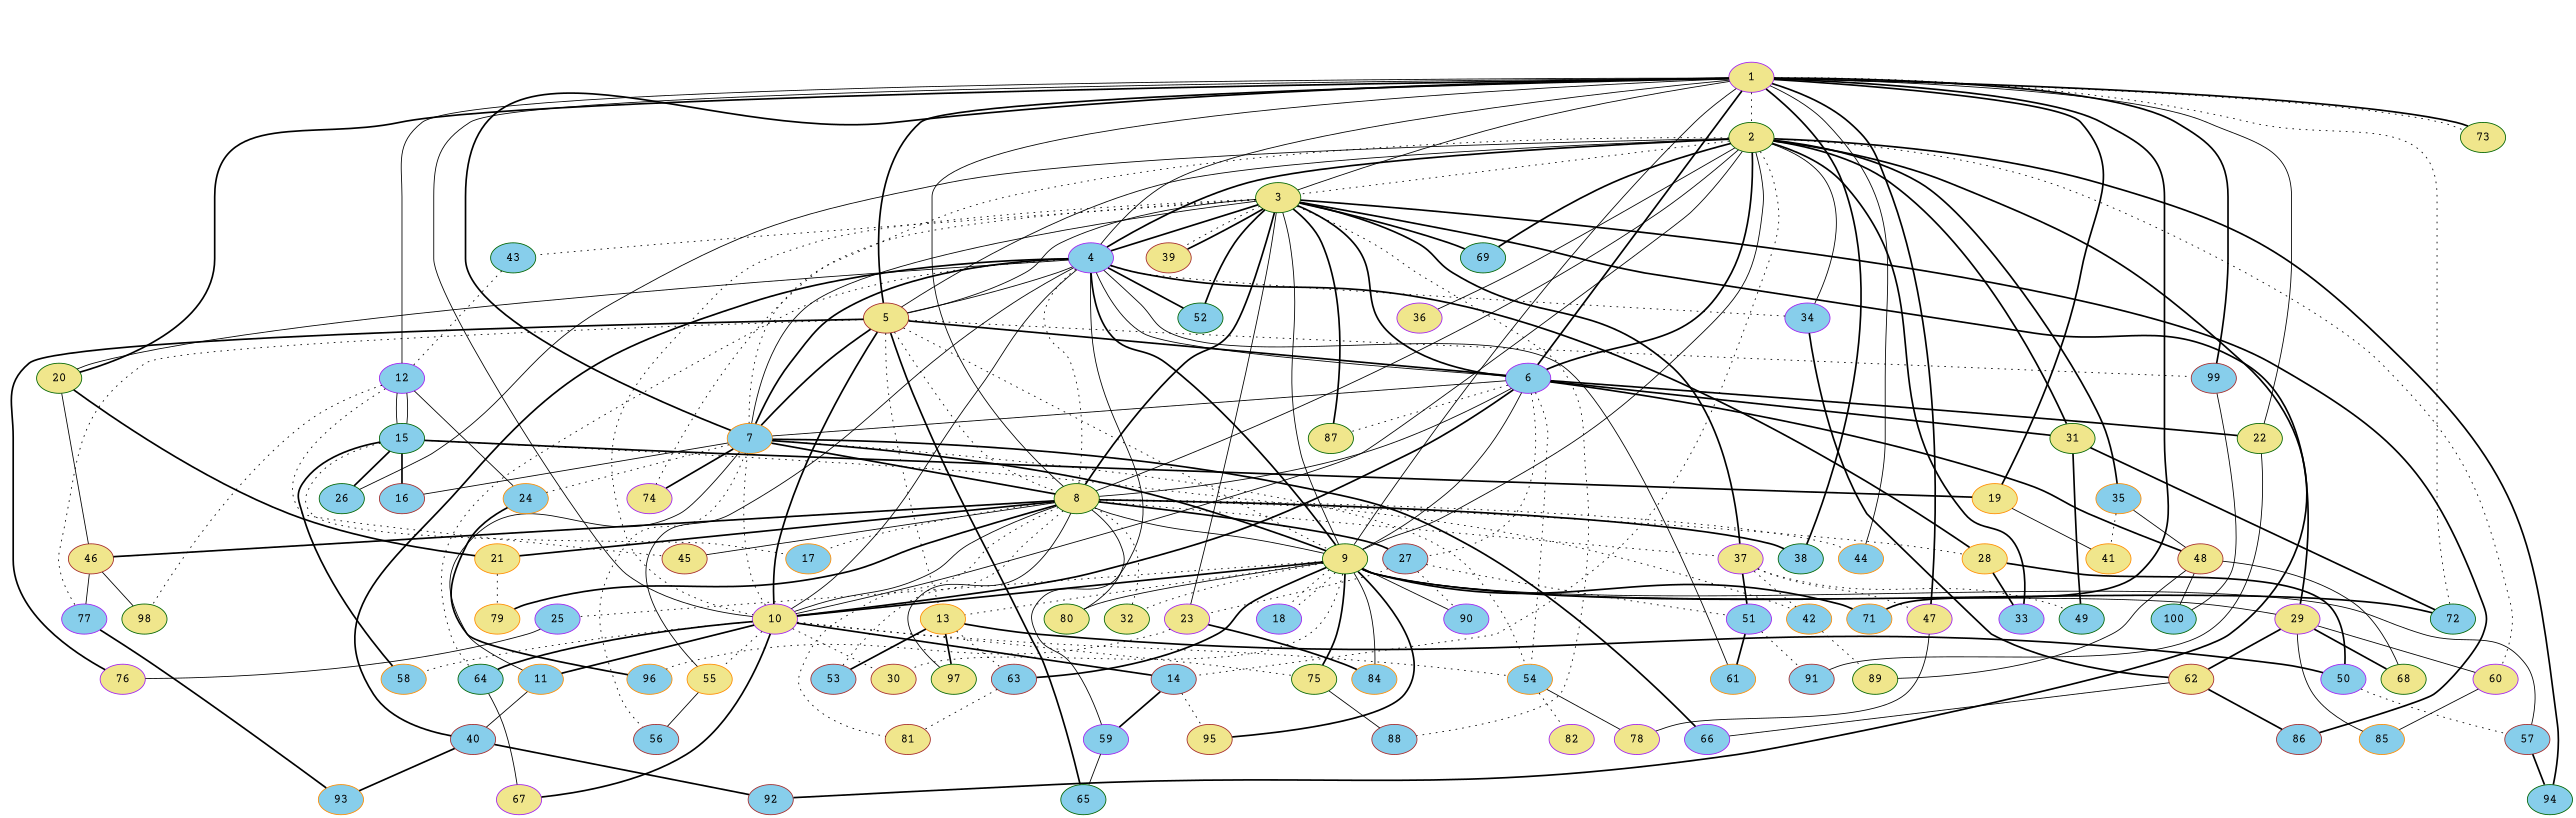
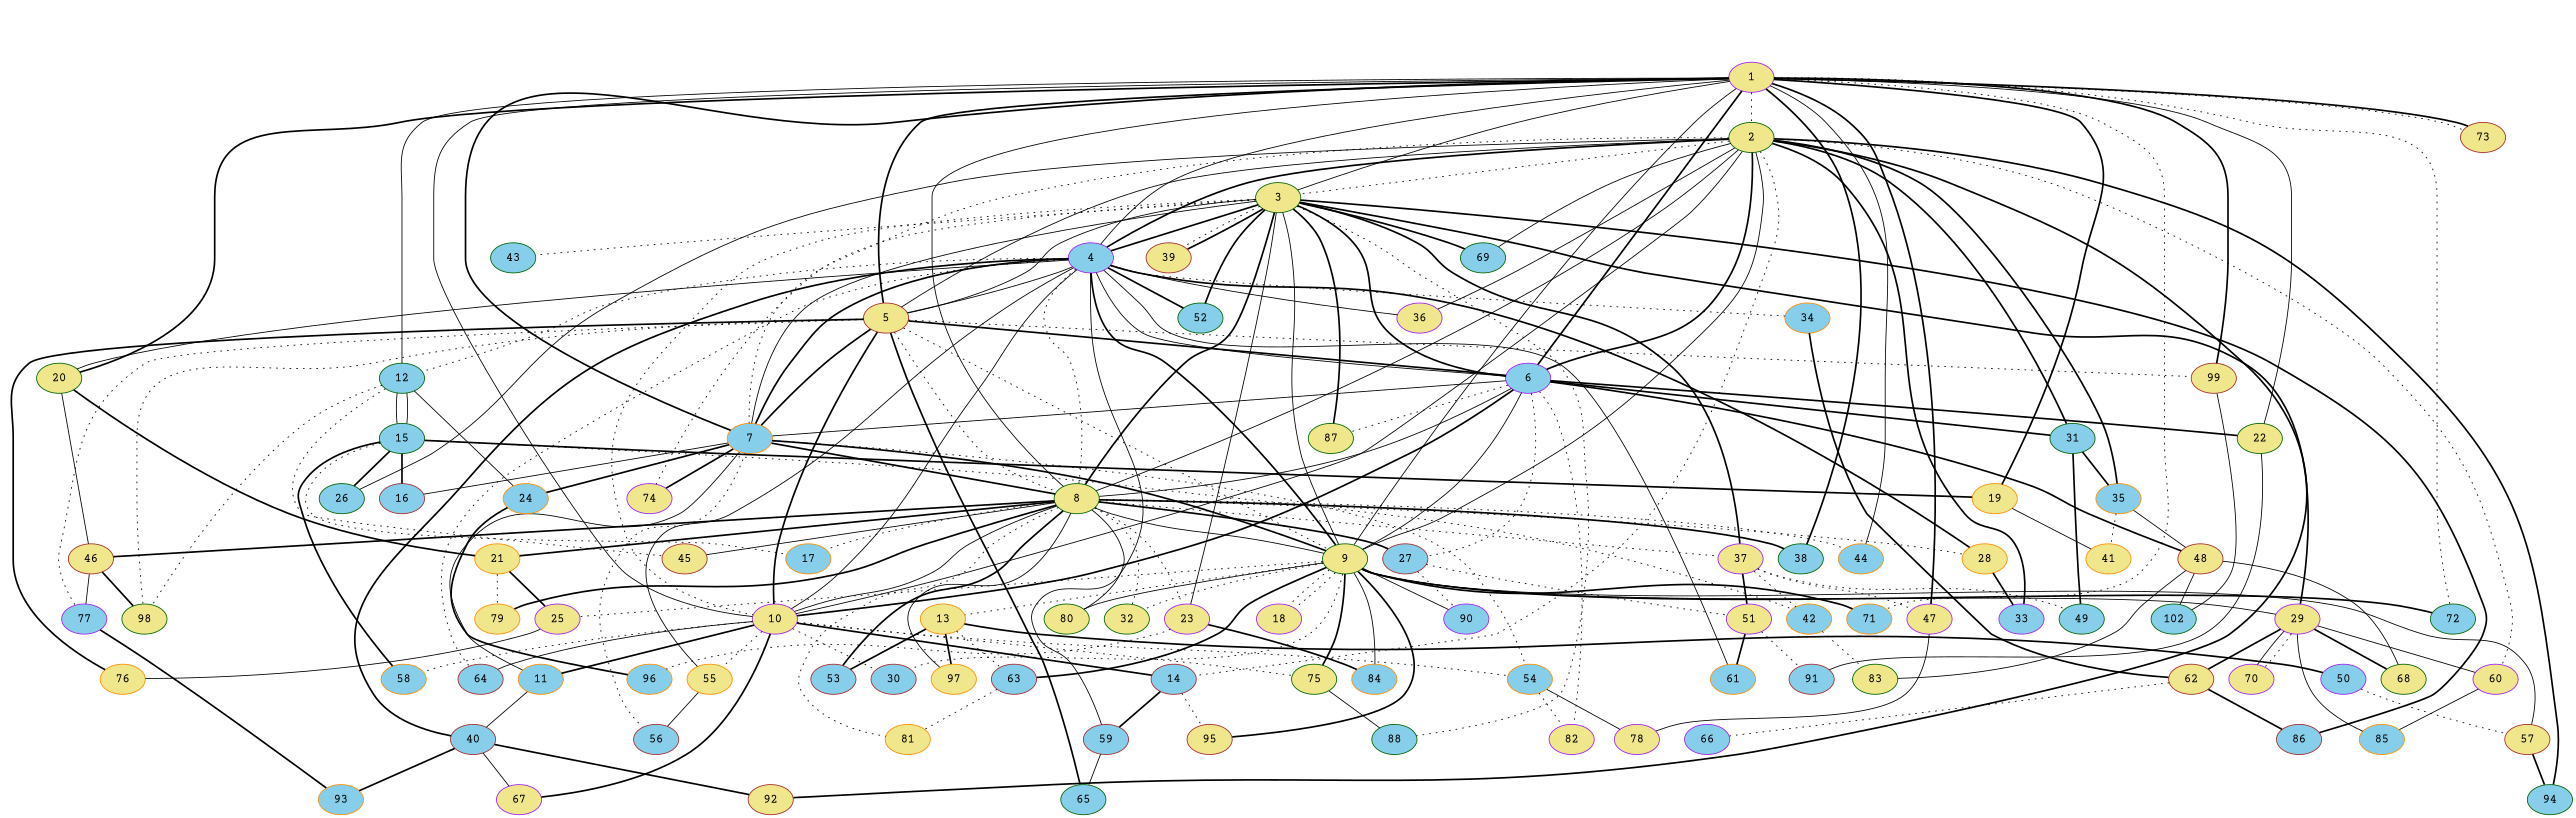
(2483, 137) -> (2483, 137)
(1610, 184) -> (1610, 184)
(1835, 210) -> none
(2164, 274) -> (2164, 274)
none -> (1239, 292)
(1807, 318) -> (1807, 318)
(453, 323) -> (755, 277)
(402, 378) -> (402, 378)
(2214, 378) -> (2214, 378)
(2072, 438) -> (2072, 438)
(638, 469) -> (638, 469)
(904, 477) -> (397, 359)
(1344, 496) -> none
(2254, 525) -> (2096, 469)
(744, 527) -> none
(1543, 528) -> (1581, 554)
(985, 578) -> (985, 578)
(2201, 578) -> none
(118, 589) -> (118, 589)
none -> (527, 589)
(1034, 592) -> none
(1290, 595) -> (1150, 546)
(557, 619) -> (557, 619)
(1279, 619) -> (1279, 619)
(1749, 619) -> (1749, 619)
(2174, 619) -> (2174, 619)
(573, 648) -> (573, 648)
(123, 679) -> (123, 679)
(481, 679) -> (481, 679)
(894, 679) -> (894, 679)
(954, 679) -> (954, 679)
(1875, 679) -> (1875, 679)
none -> (2251, 679)
(1916, 713) -> (1916, 713)
(507, 738) -> (496, 770)
(908, 739) -> (908, 739)
(1106, 739) -> (1106, 739)
(1394, 739) -> (1394, 739)
(2527, 739) -> (2527, 739)
(771, 800) -> (771, 800)
